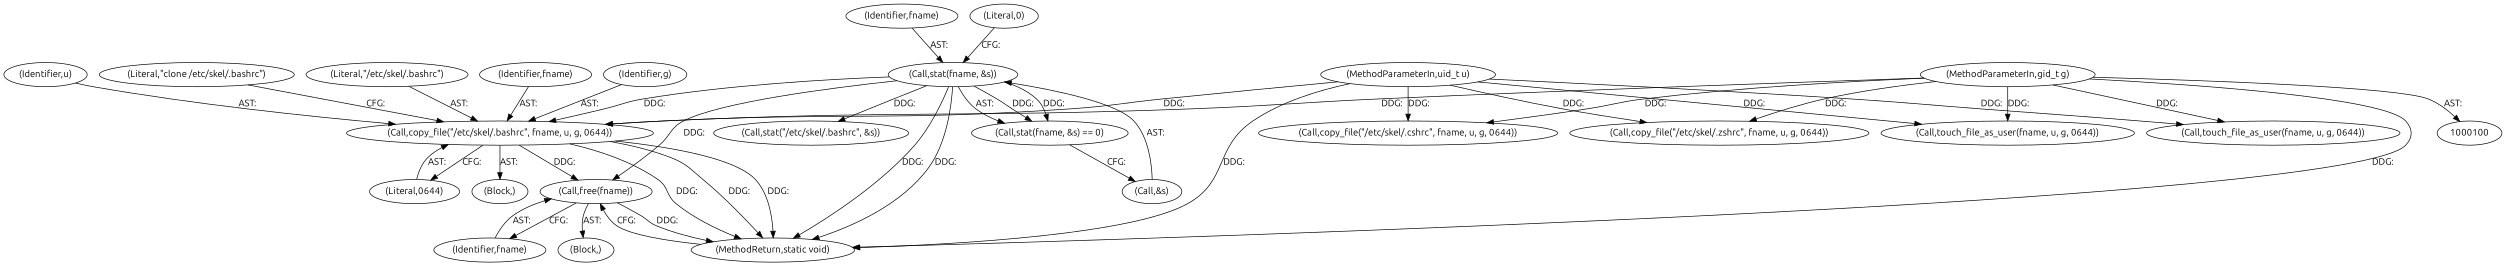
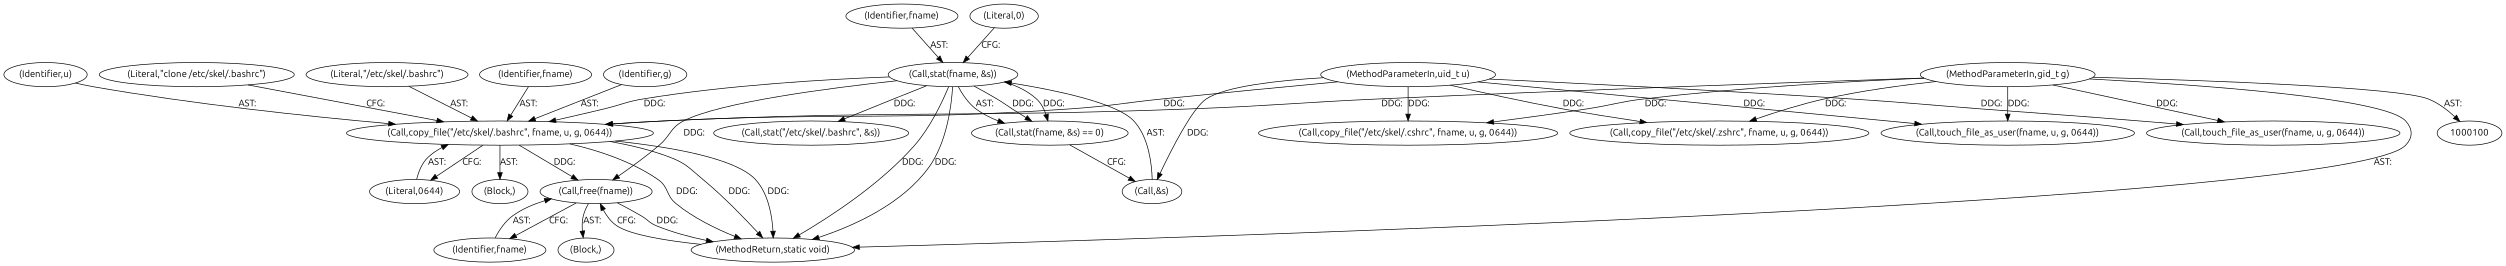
(2384, 162) -> (2384, 162)
(1131, 222) -> (1207, 99)
